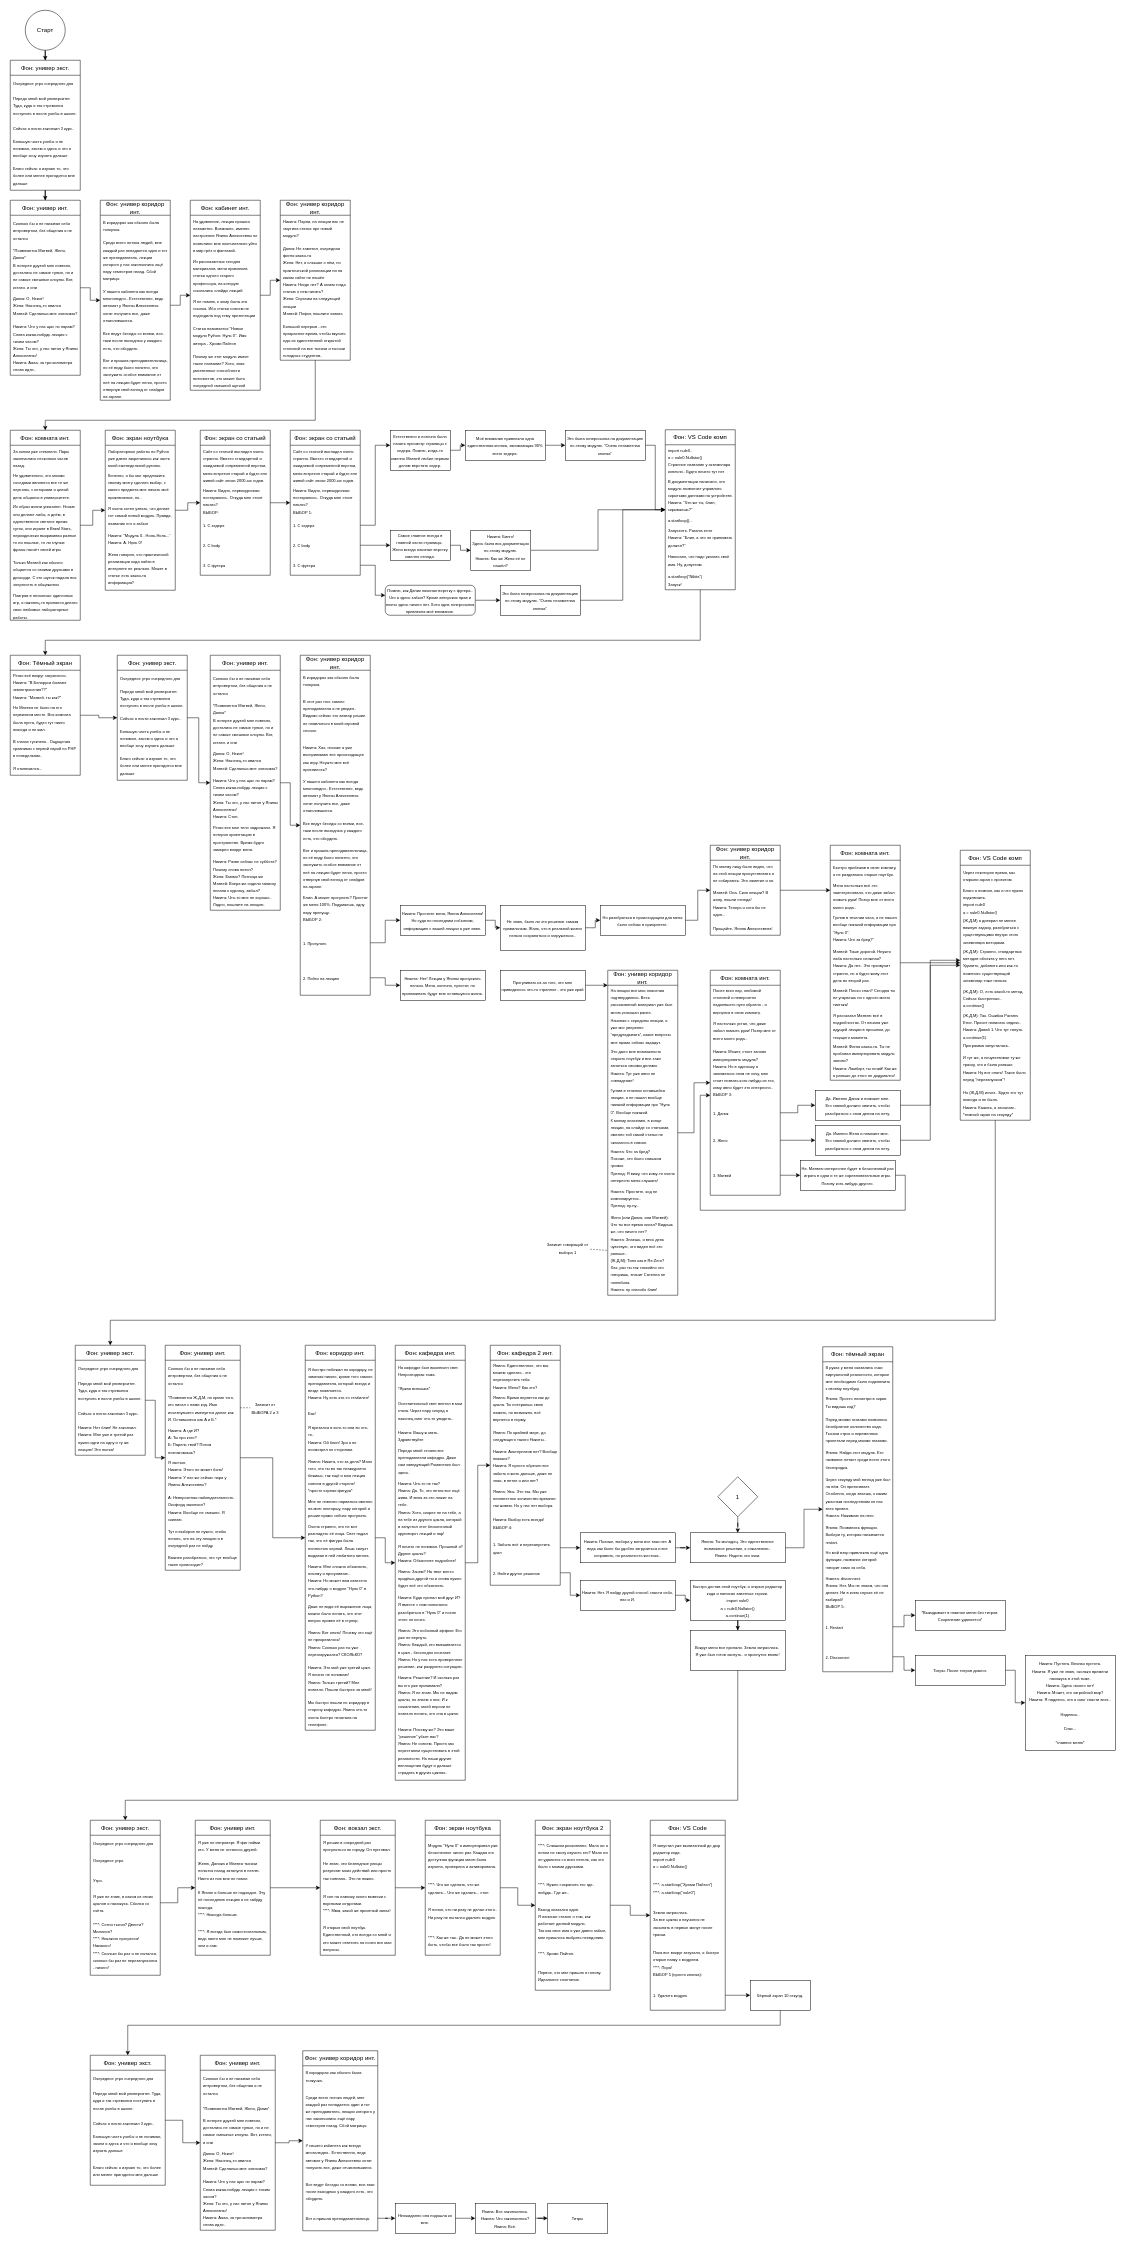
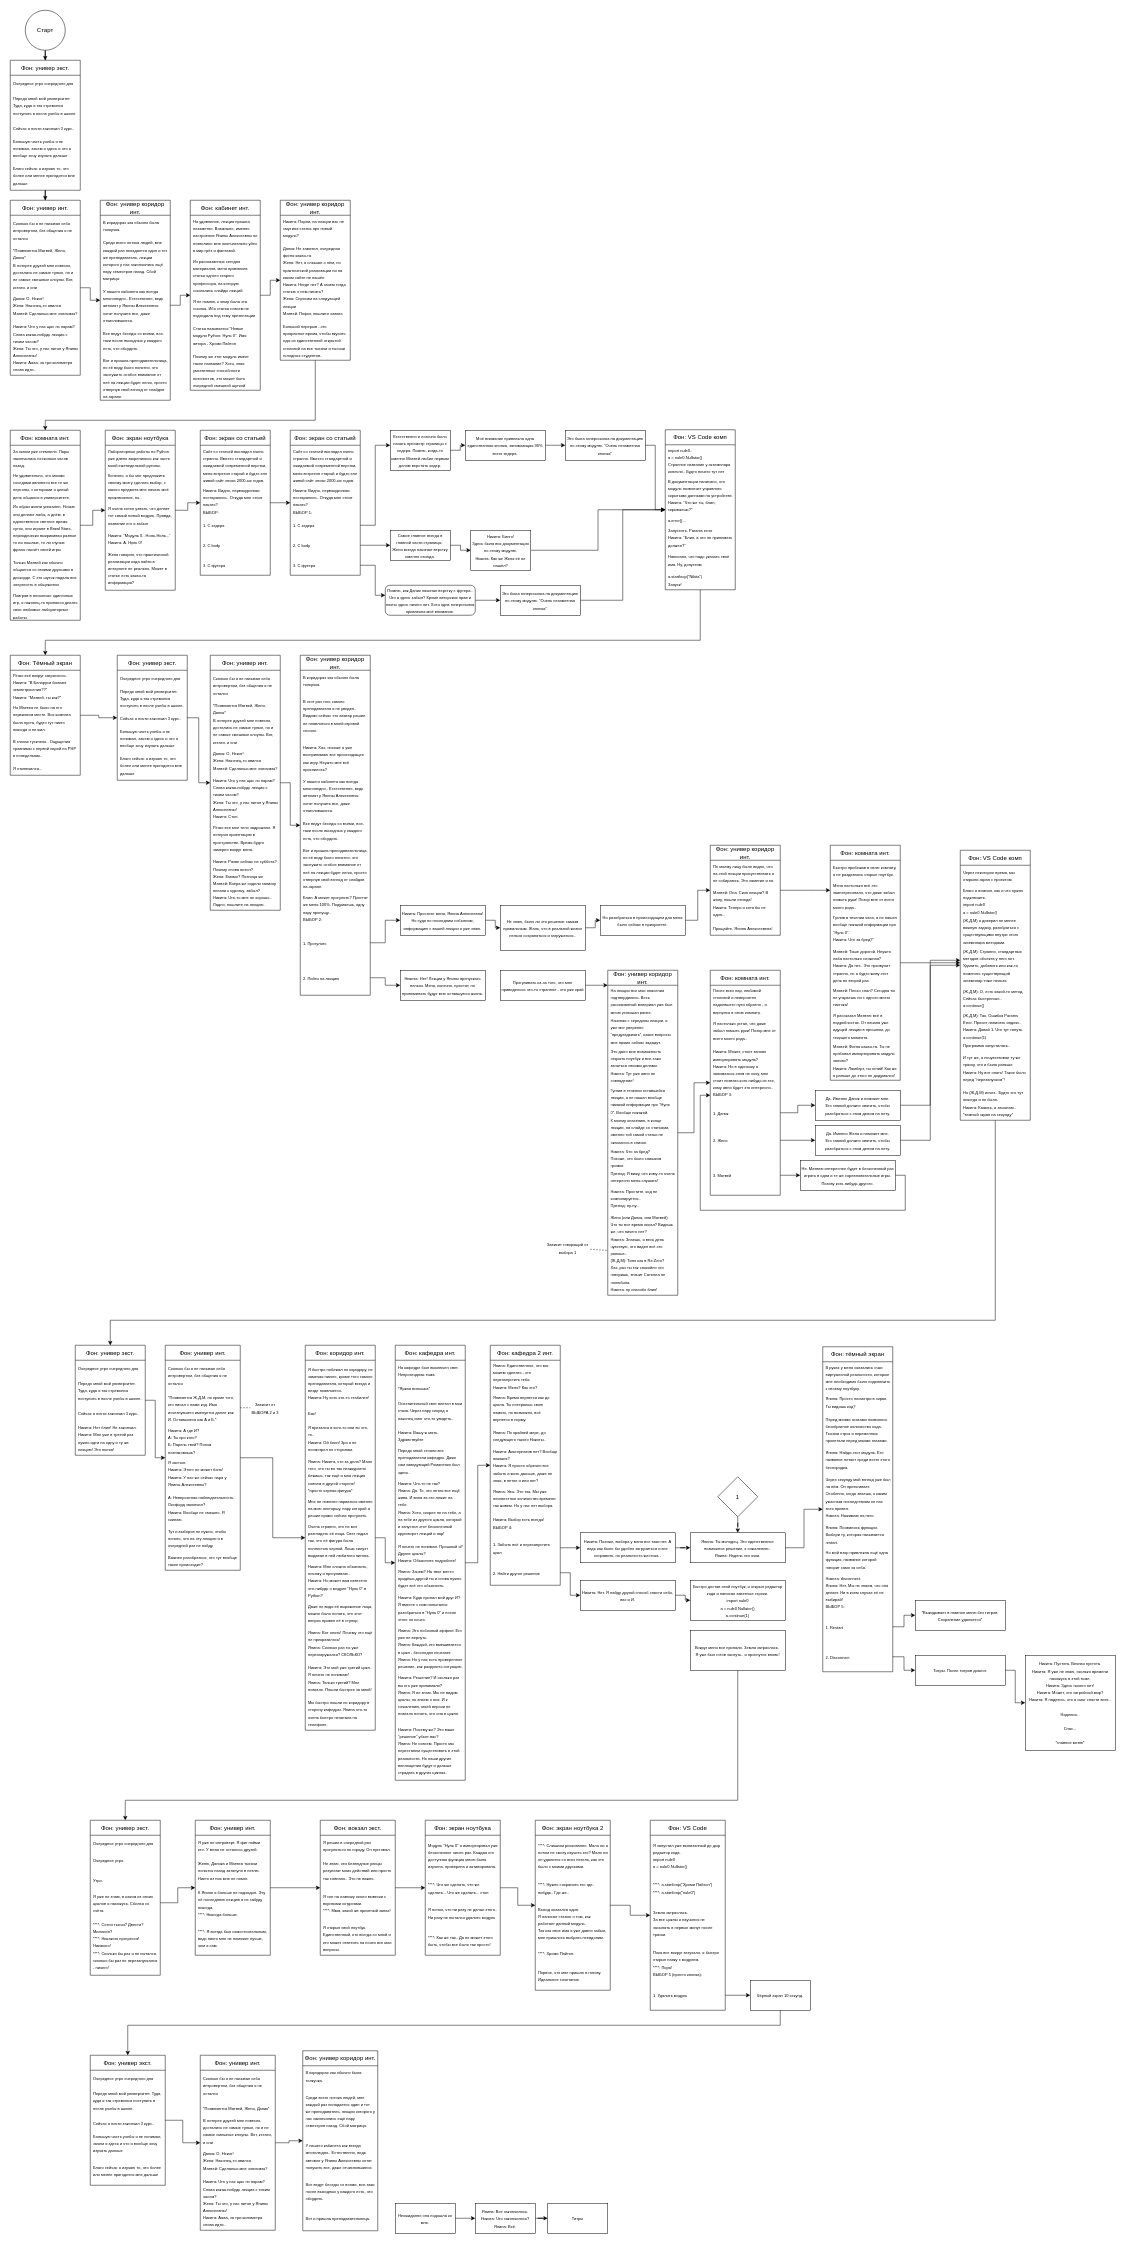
(691, 520) -> (685, 520)
(738, 1627) -> none
(387, 2218) -> none
